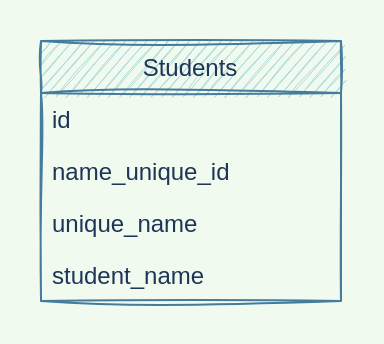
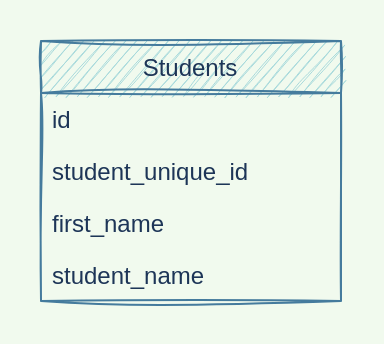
(140, 172) -> (160, 172)
(123, 224) -> (116, 224)
